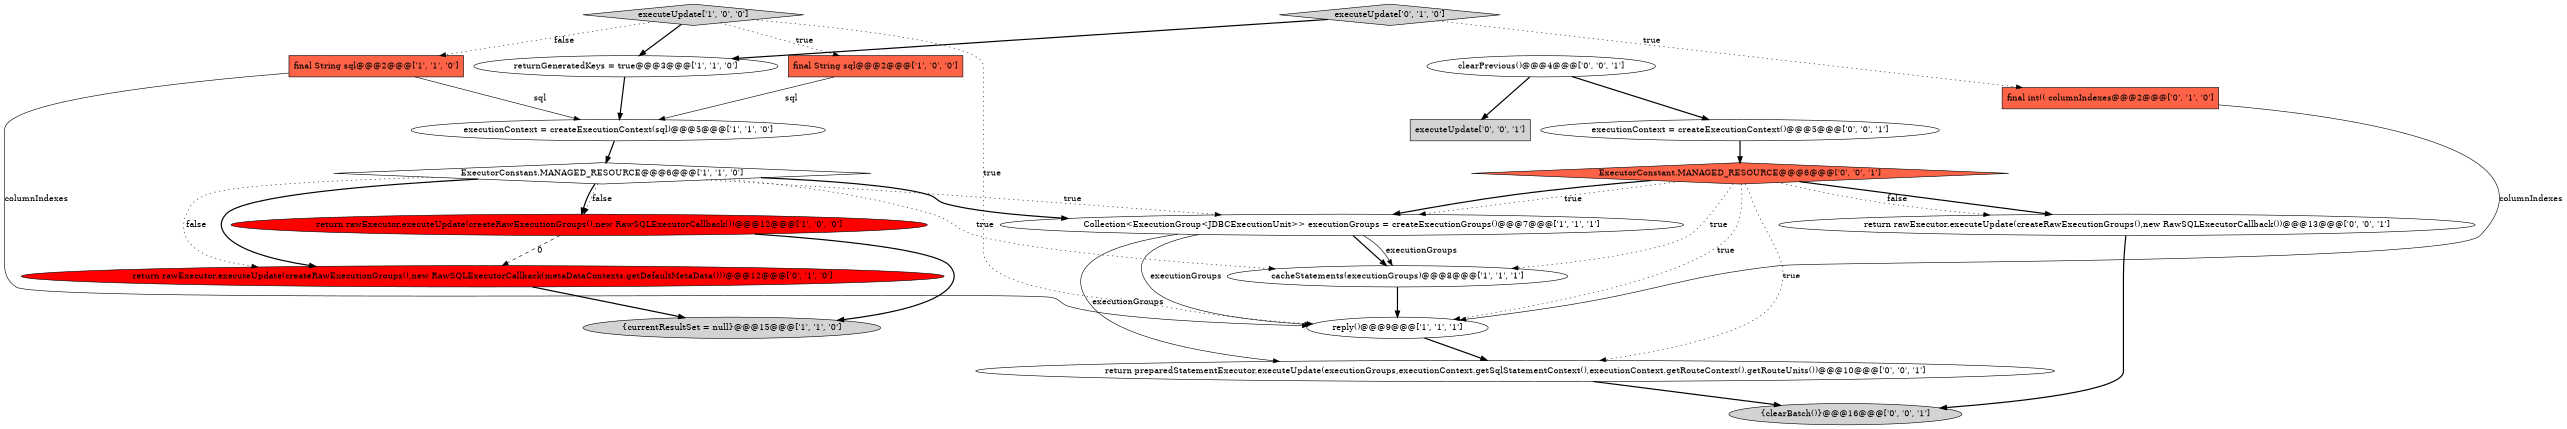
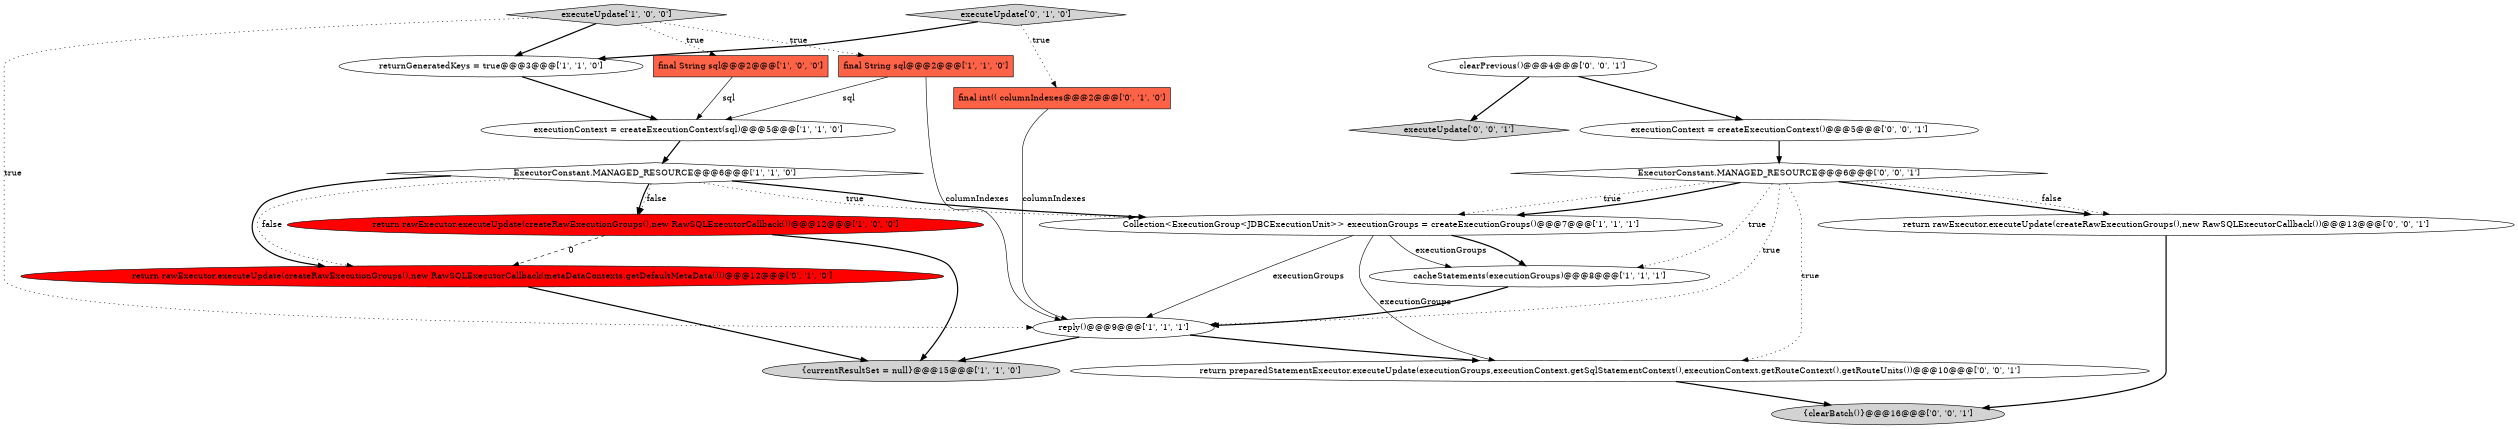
(564, 41) -> (799, 41)
(1470, 130) -> (1459, 130)
(1740, 173) -> (1779, 173)
(993, 239) -> none
none -> (1022, 348)
